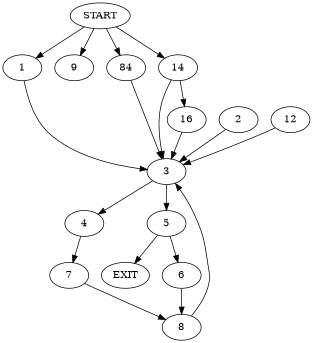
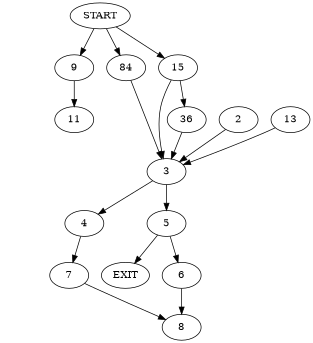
(22, 68) -> none
(178, 68) -> (178, 68)
none -> (74, 120)
(187, 120) -> (187, 120)
(290, 120) -> (290, 120)
(206, 252) -> none
